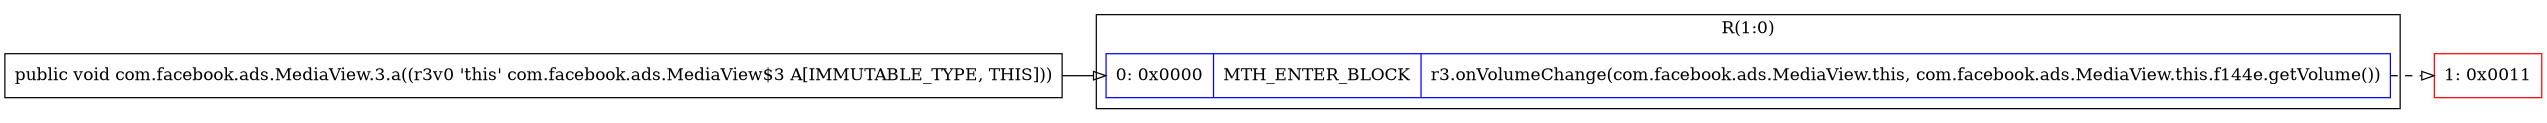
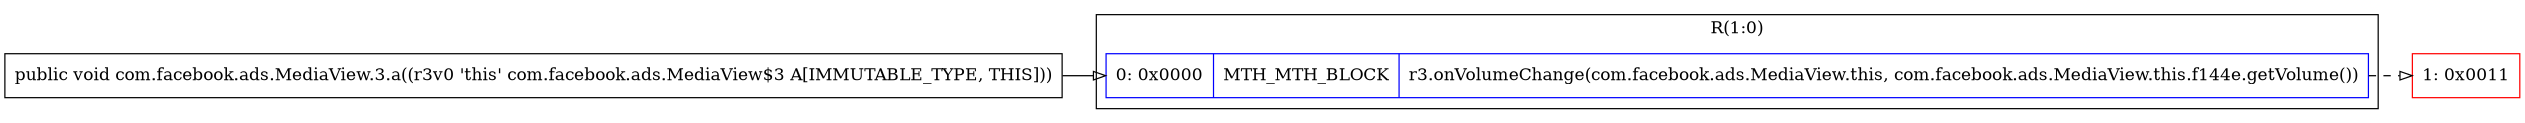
(1317, 75) -> (1306, 75)
